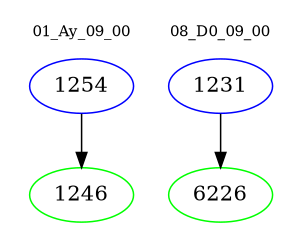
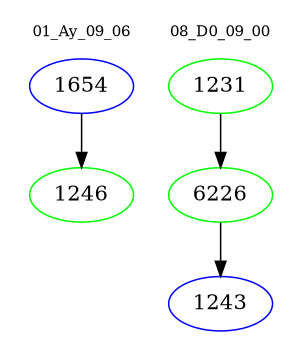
(82, 32) -> (82, 32)
(82, 86) -> (82, 86)
(221, 86) -> (221, 86)
none -> (221, 304)
